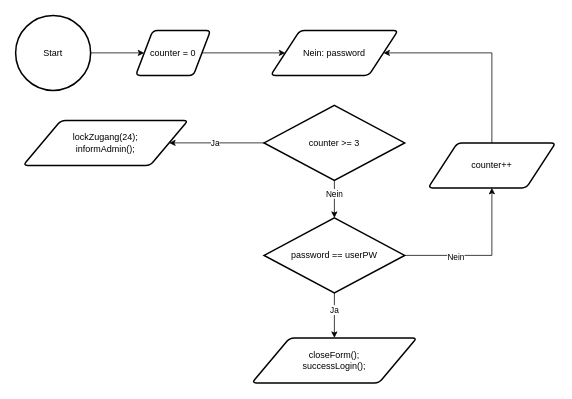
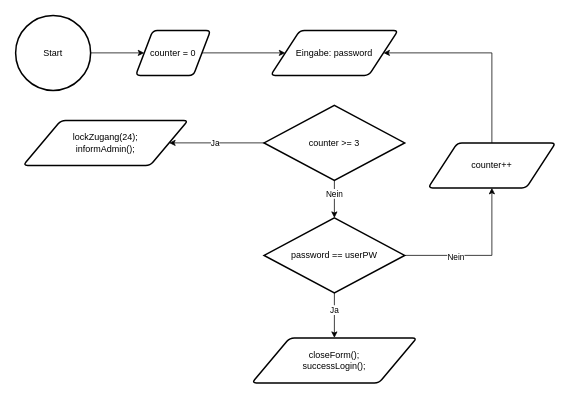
(334, 53) -> (334, 53)
